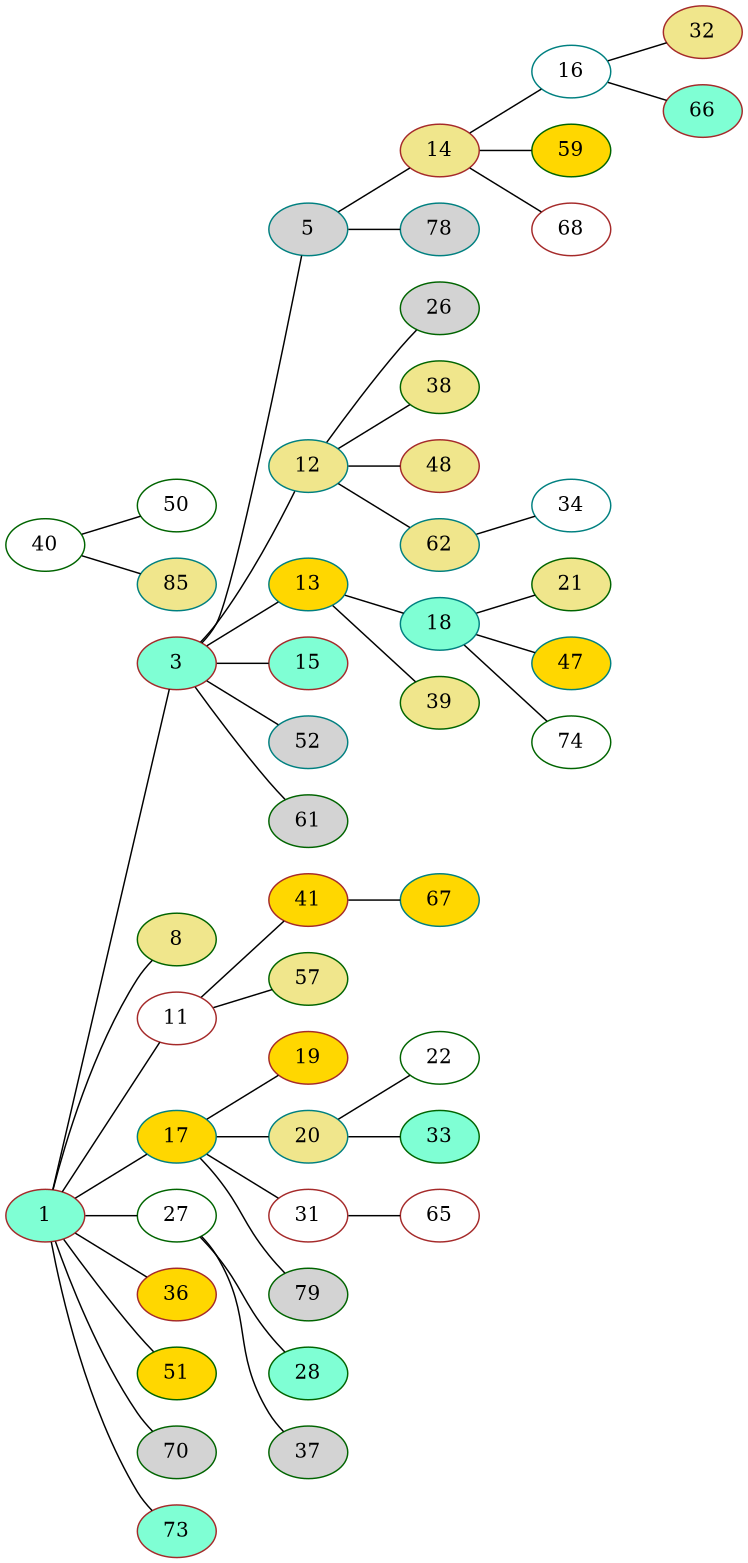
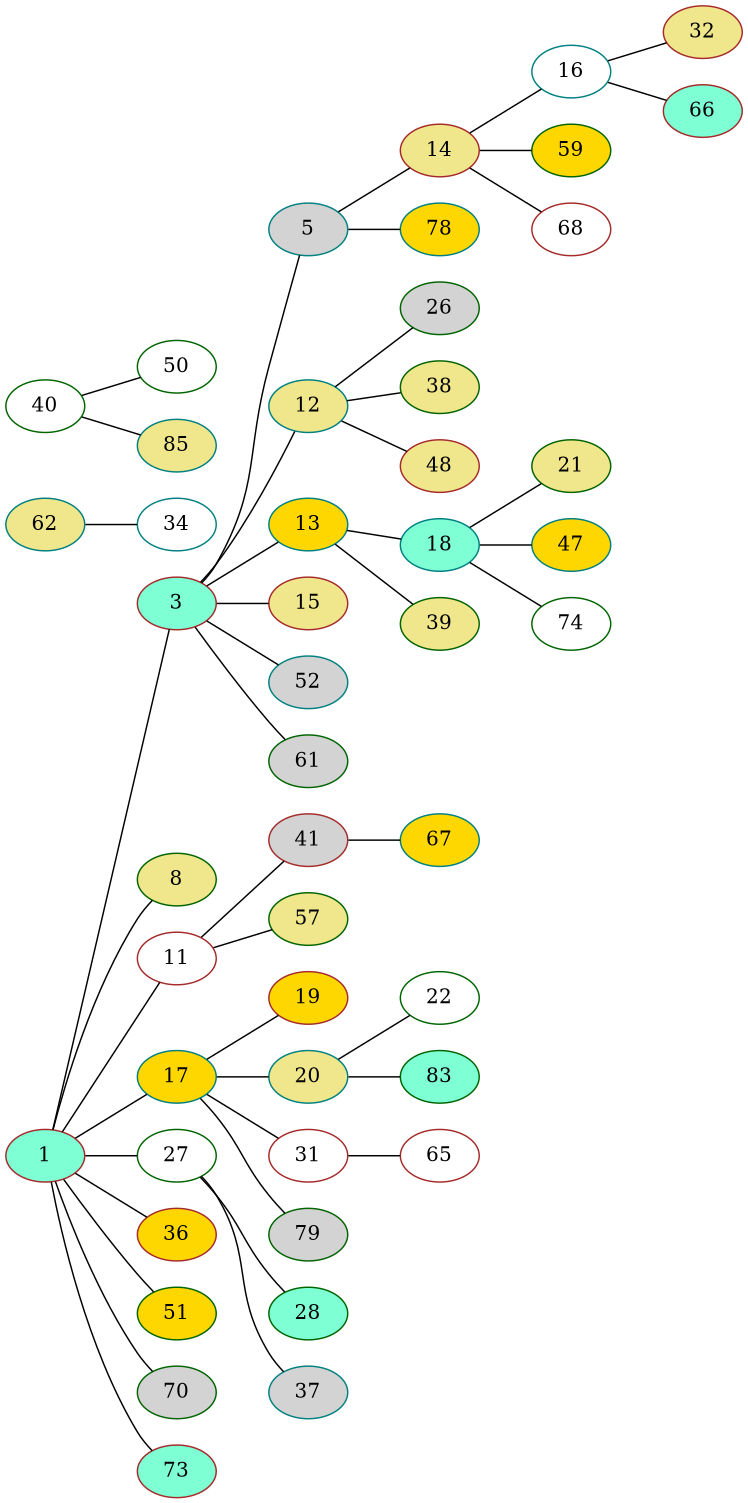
(440, 229) -> (440, 229)
(374, 506) -> none
(308, 663) -> (308, 603)
(308, 900) -> (308, 840)
(440, 1137) -> (440, 1077)
(308, 1452) -> (308, 1392)
